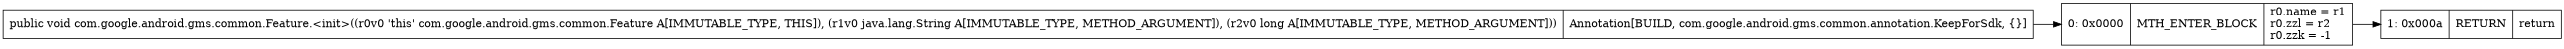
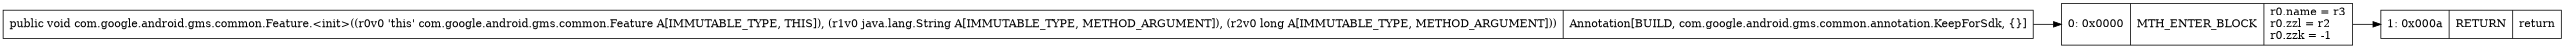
(2308, 12) -> (2308, 12)
